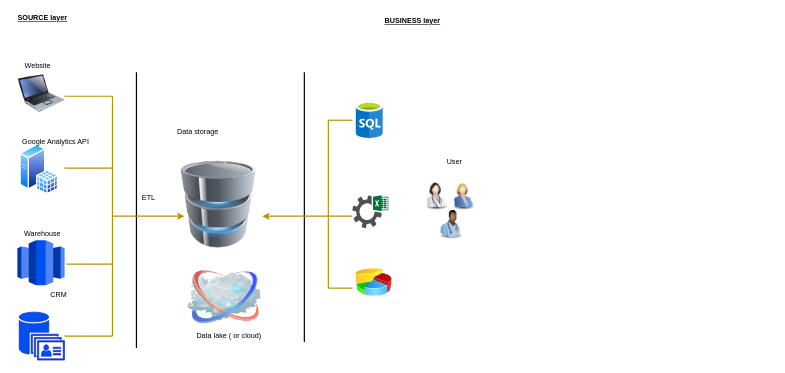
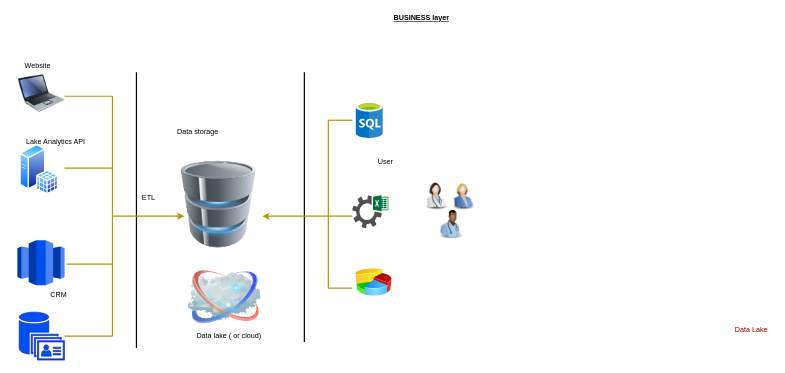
(42, 18) -> none
(413, 21) -> (422, 18)
(56, 142) -> (56, 142)
(455, 162) -> (386, 162)
(42, 234) -> none
none -> (752, 330)
